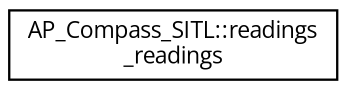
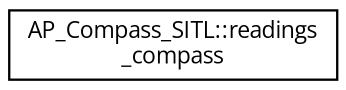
(173, 45) -> (173, 45)
